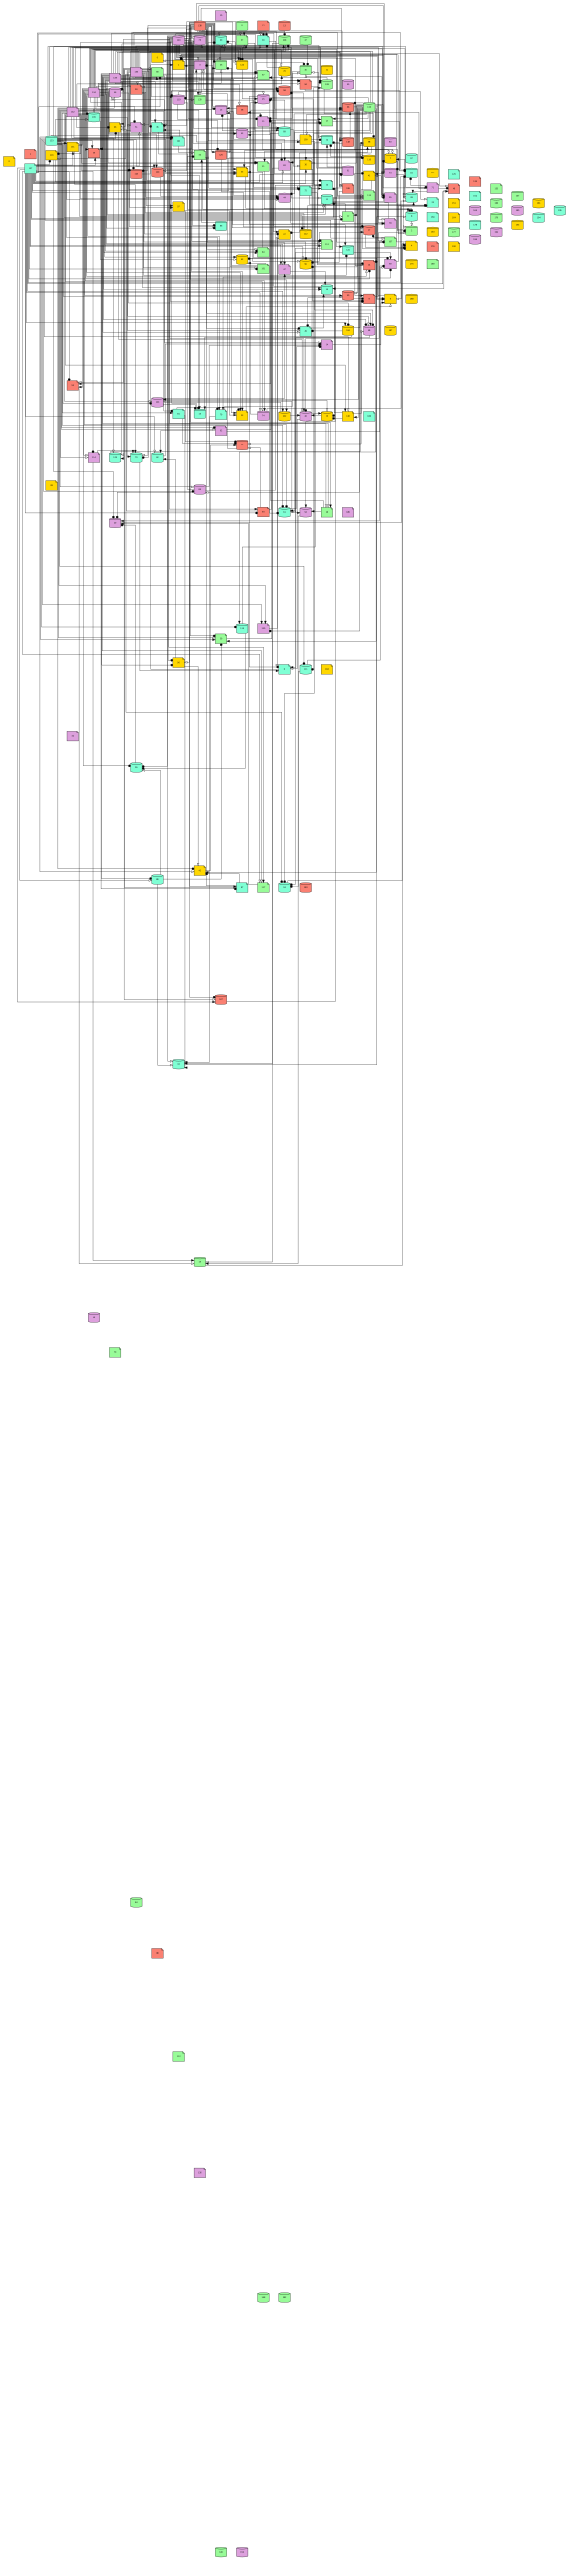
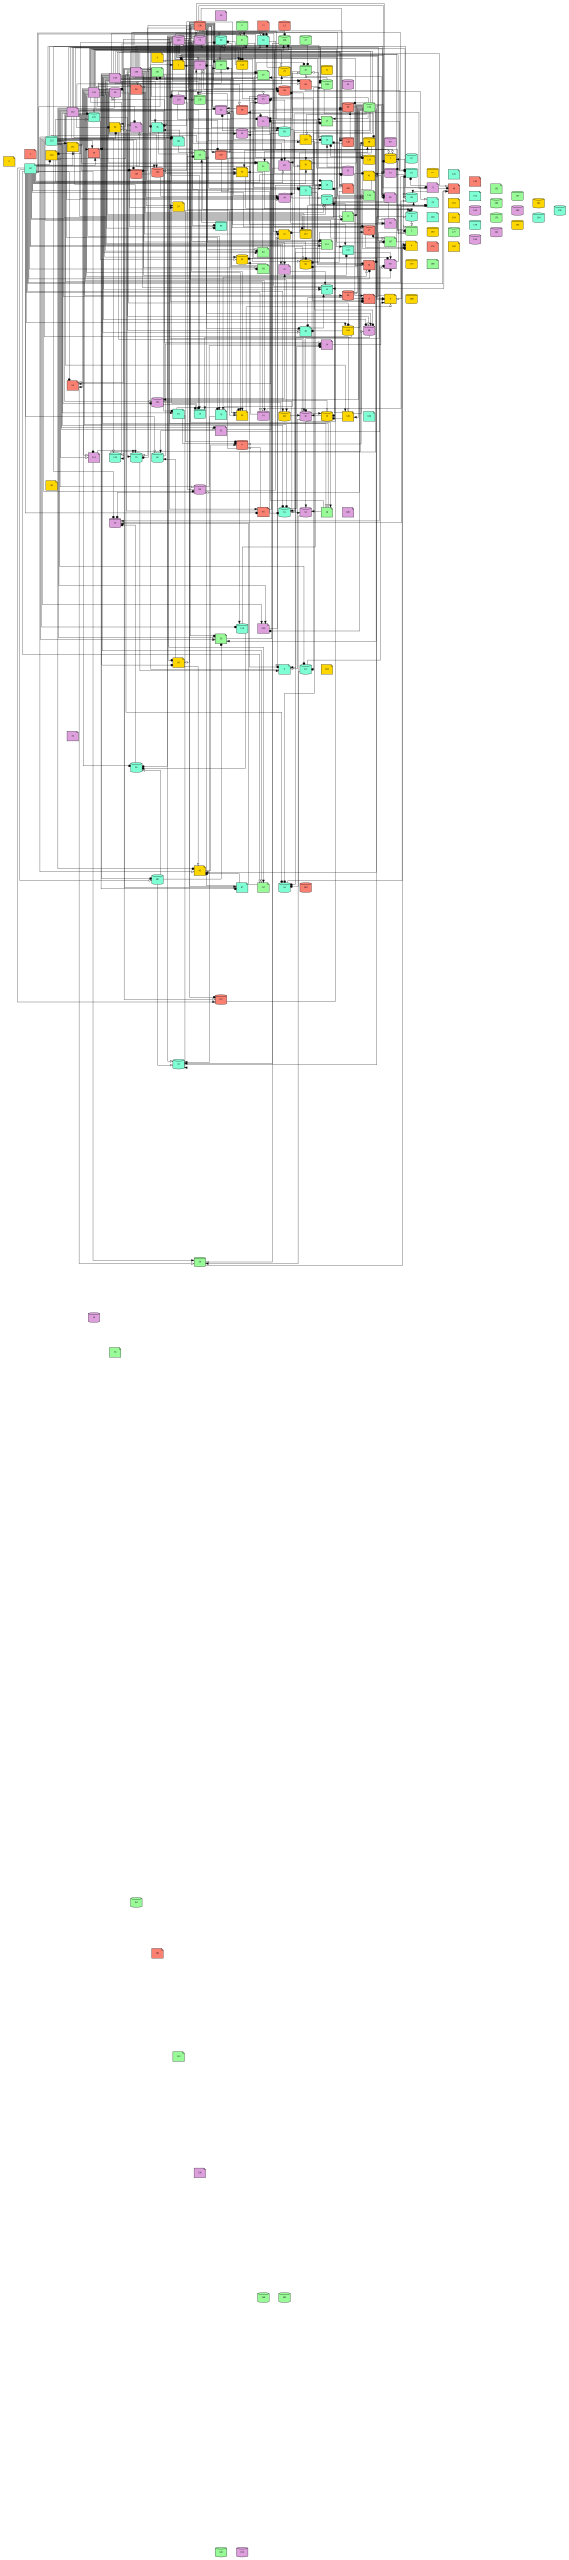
(236, 39) -> (196, 32)
(182, 51) -> none
(313, 208) -> (313, 208)
(390, 331) -> none
